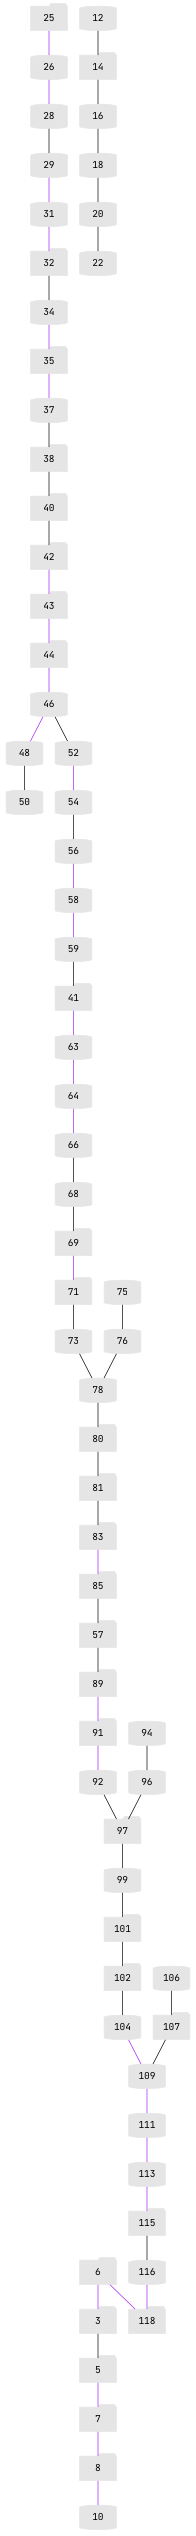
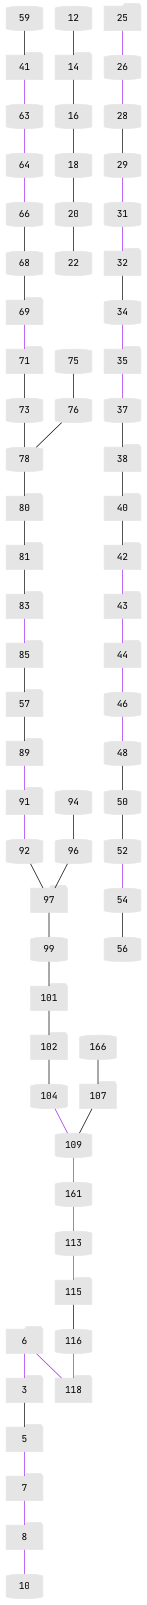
(61, 729) -> (122, 827)
(74, 900) -> none
(172, 1978) -> (98, 1047)
(147, 2125) -> (74, 1194)
